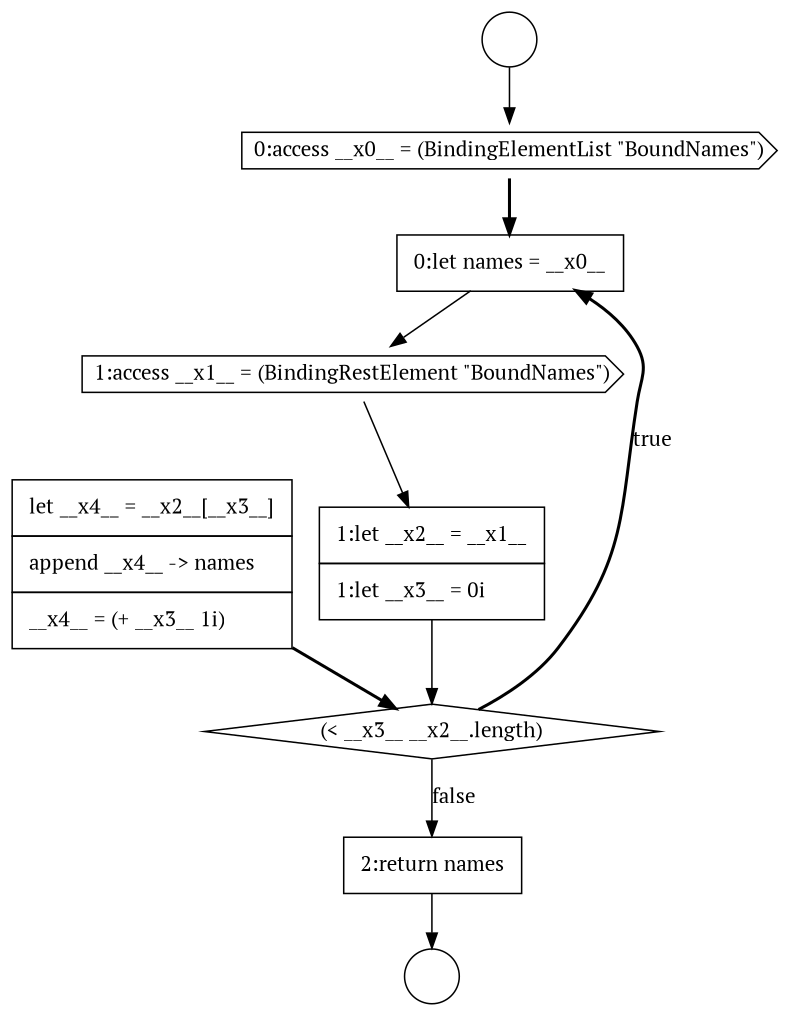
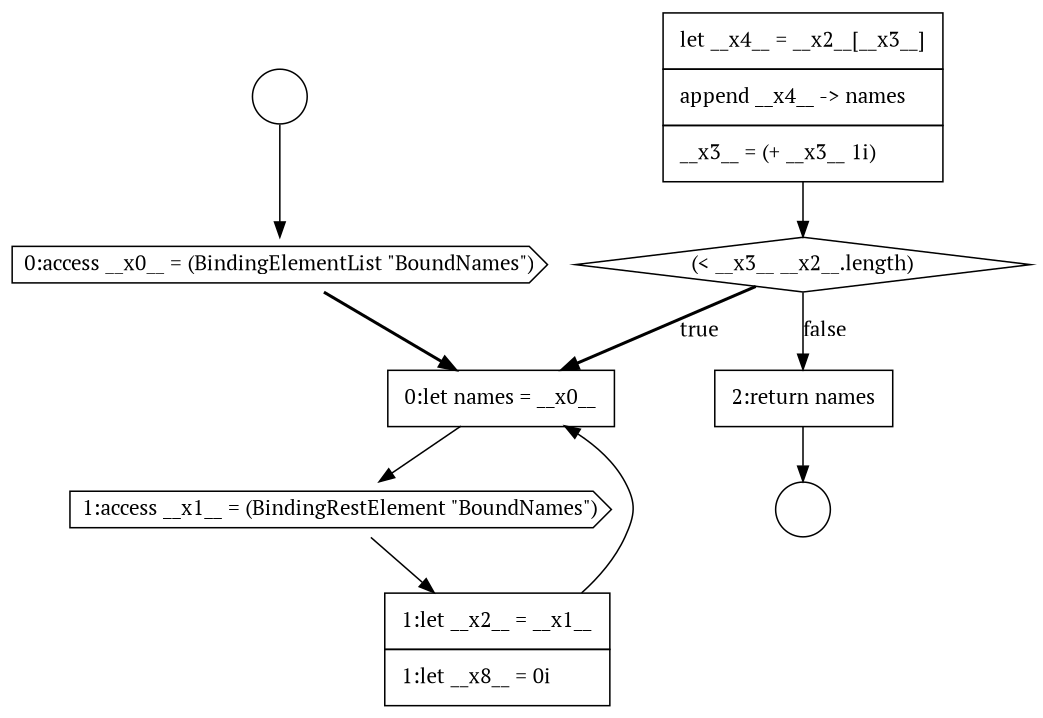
(411, 591) -> (477, 677)
(128, 620) -> (779, 153)
(432, 654) -> (633, 511)
(337, 674) -> (803, 201)
